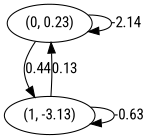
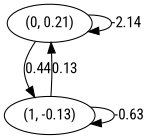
(50, 23) -> (50, 23)
(50, 116) -> (50, 116)
